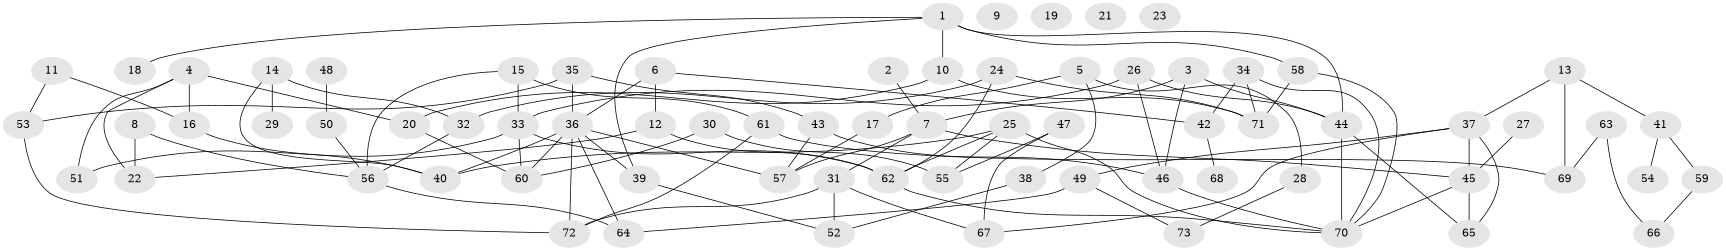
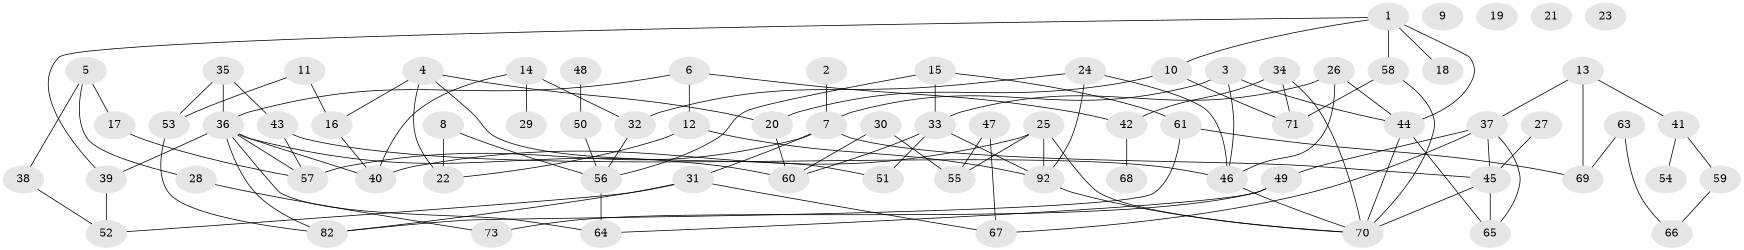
(1107, 92) -> (1201, 106)
(888, 179) -> (1044, 179)
(569, 234) -> (327, 234)
